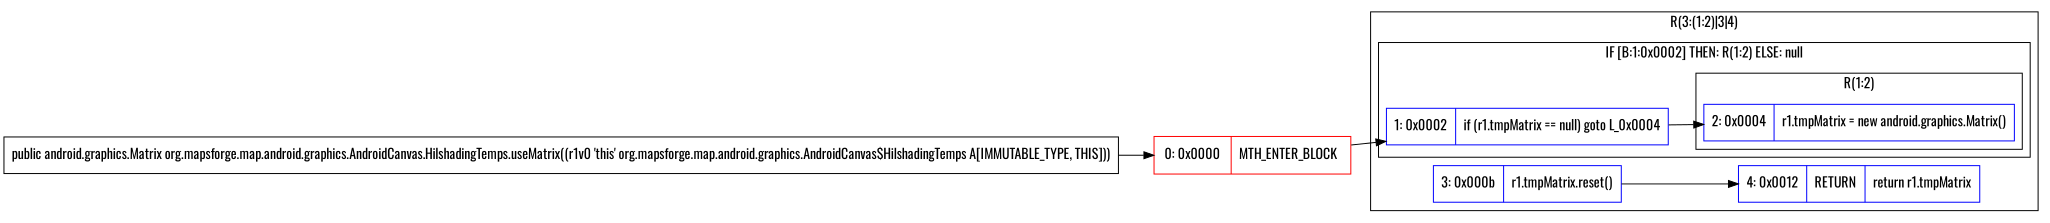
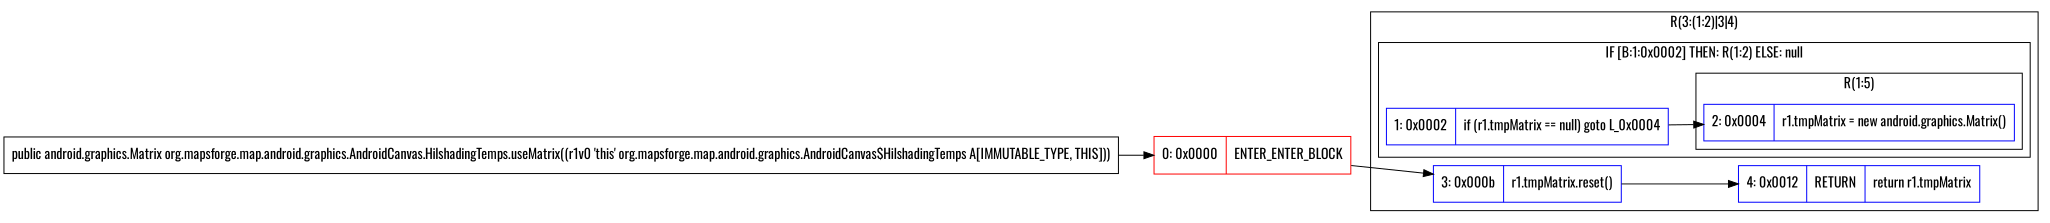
(1859, 85) -> (1859, 85)
(1364, 144) -> (1387, 169)
(1289, 155) -> (1289, 155)
